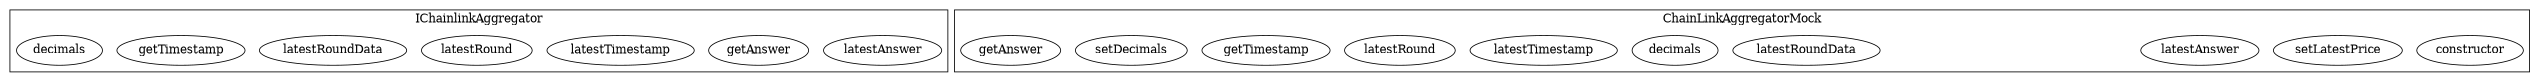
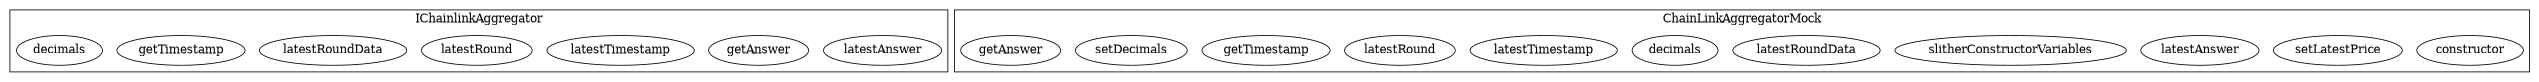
none -> (2011, 50)
